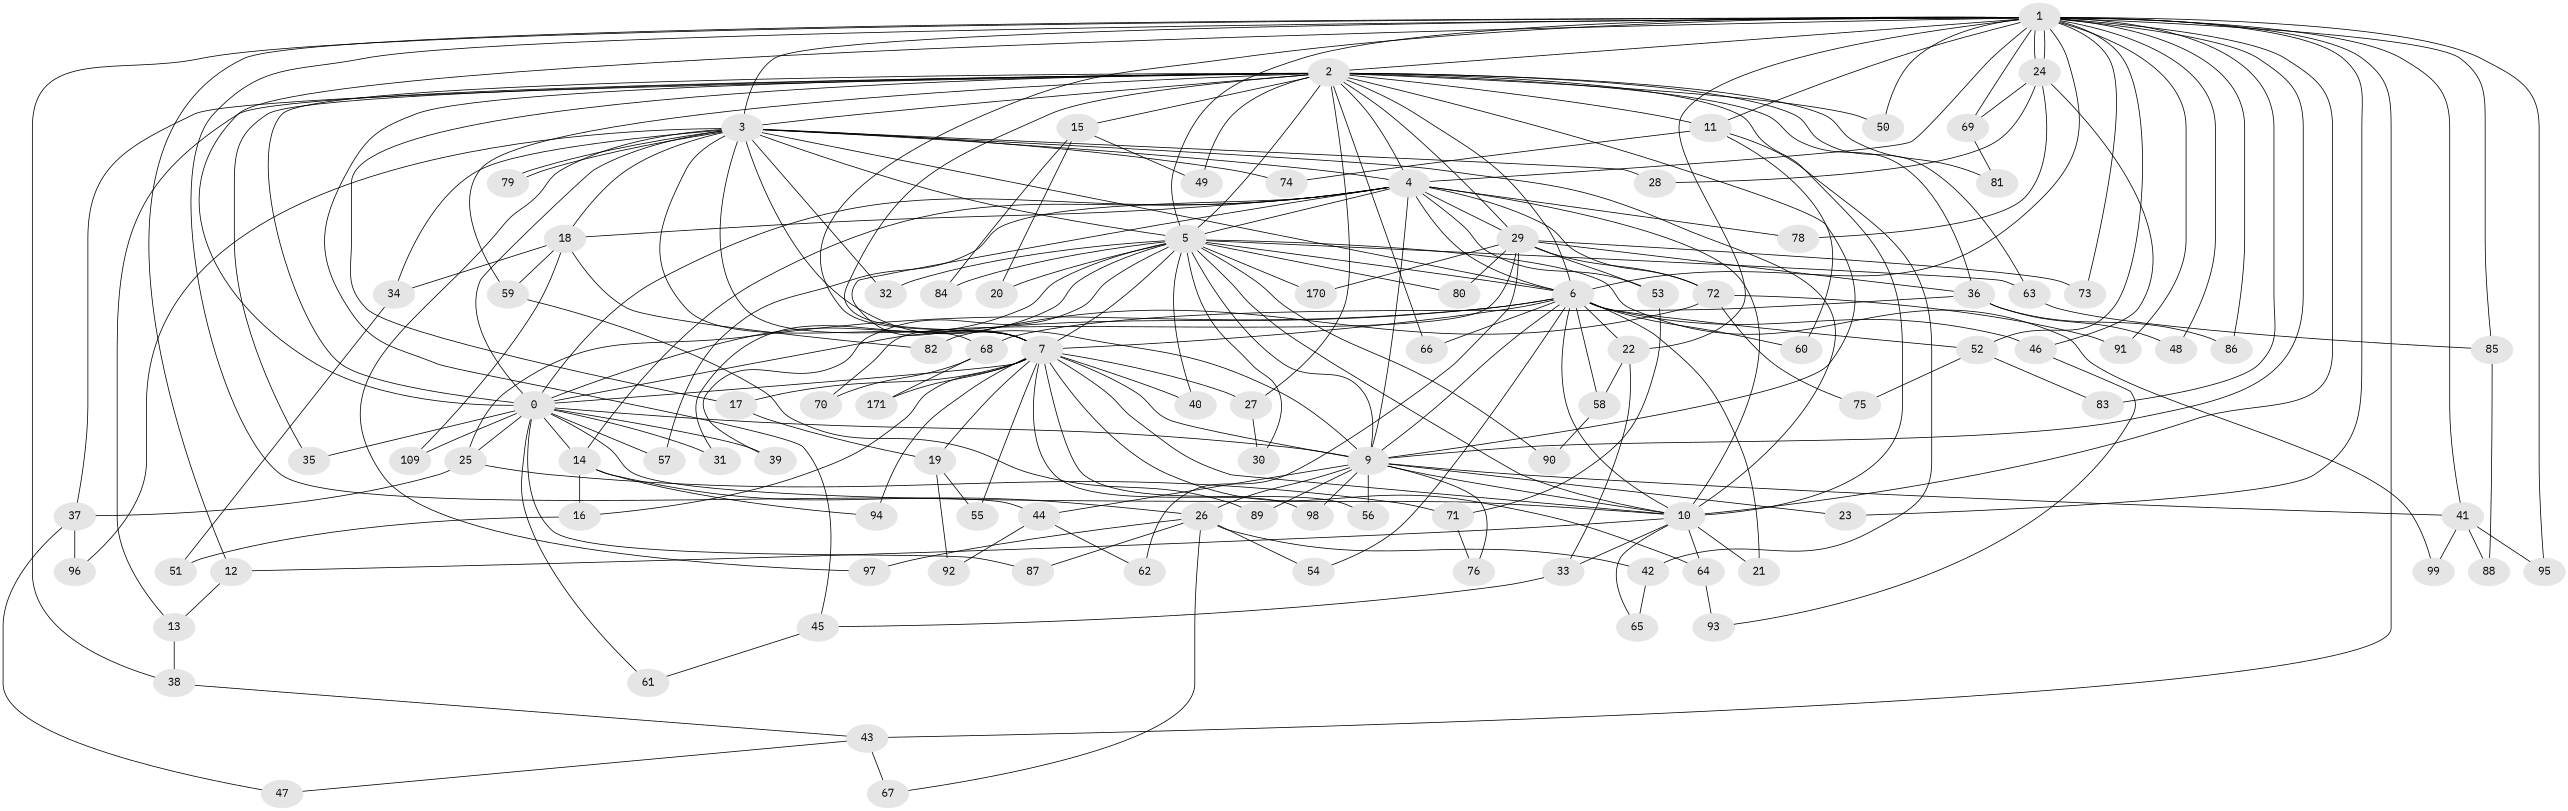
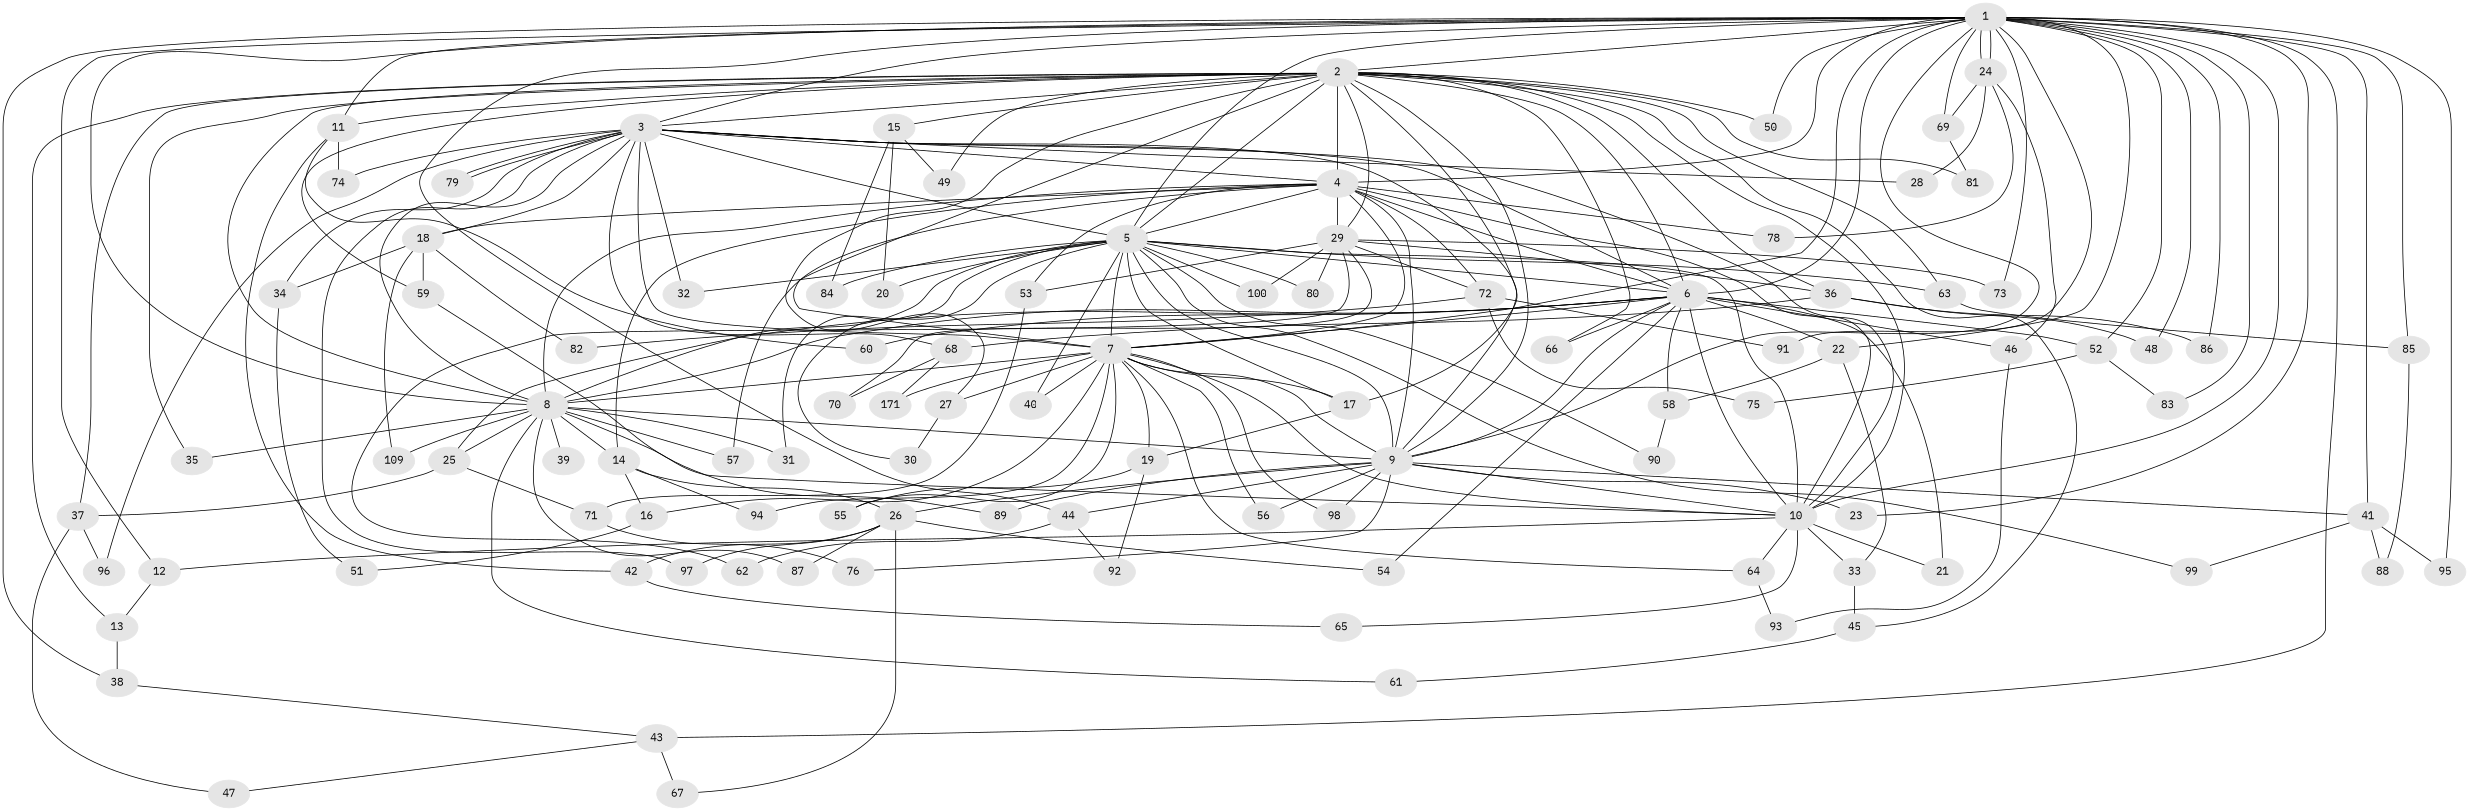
(1316, 294) -> (1257, 294)
(846, 360) -> (1216, 347)
(534, 405) -> (547, 405)
